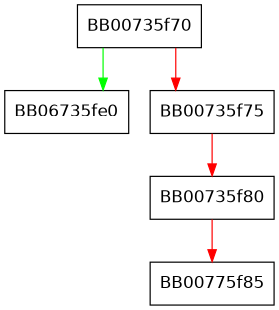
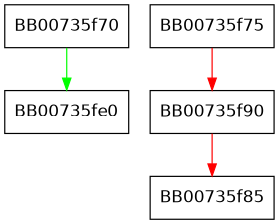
(176, 63) -> none
(67, 112) -> (67, 112)
(212, 198) -> (212, 112)
(212, 284) -> (212, 198)
